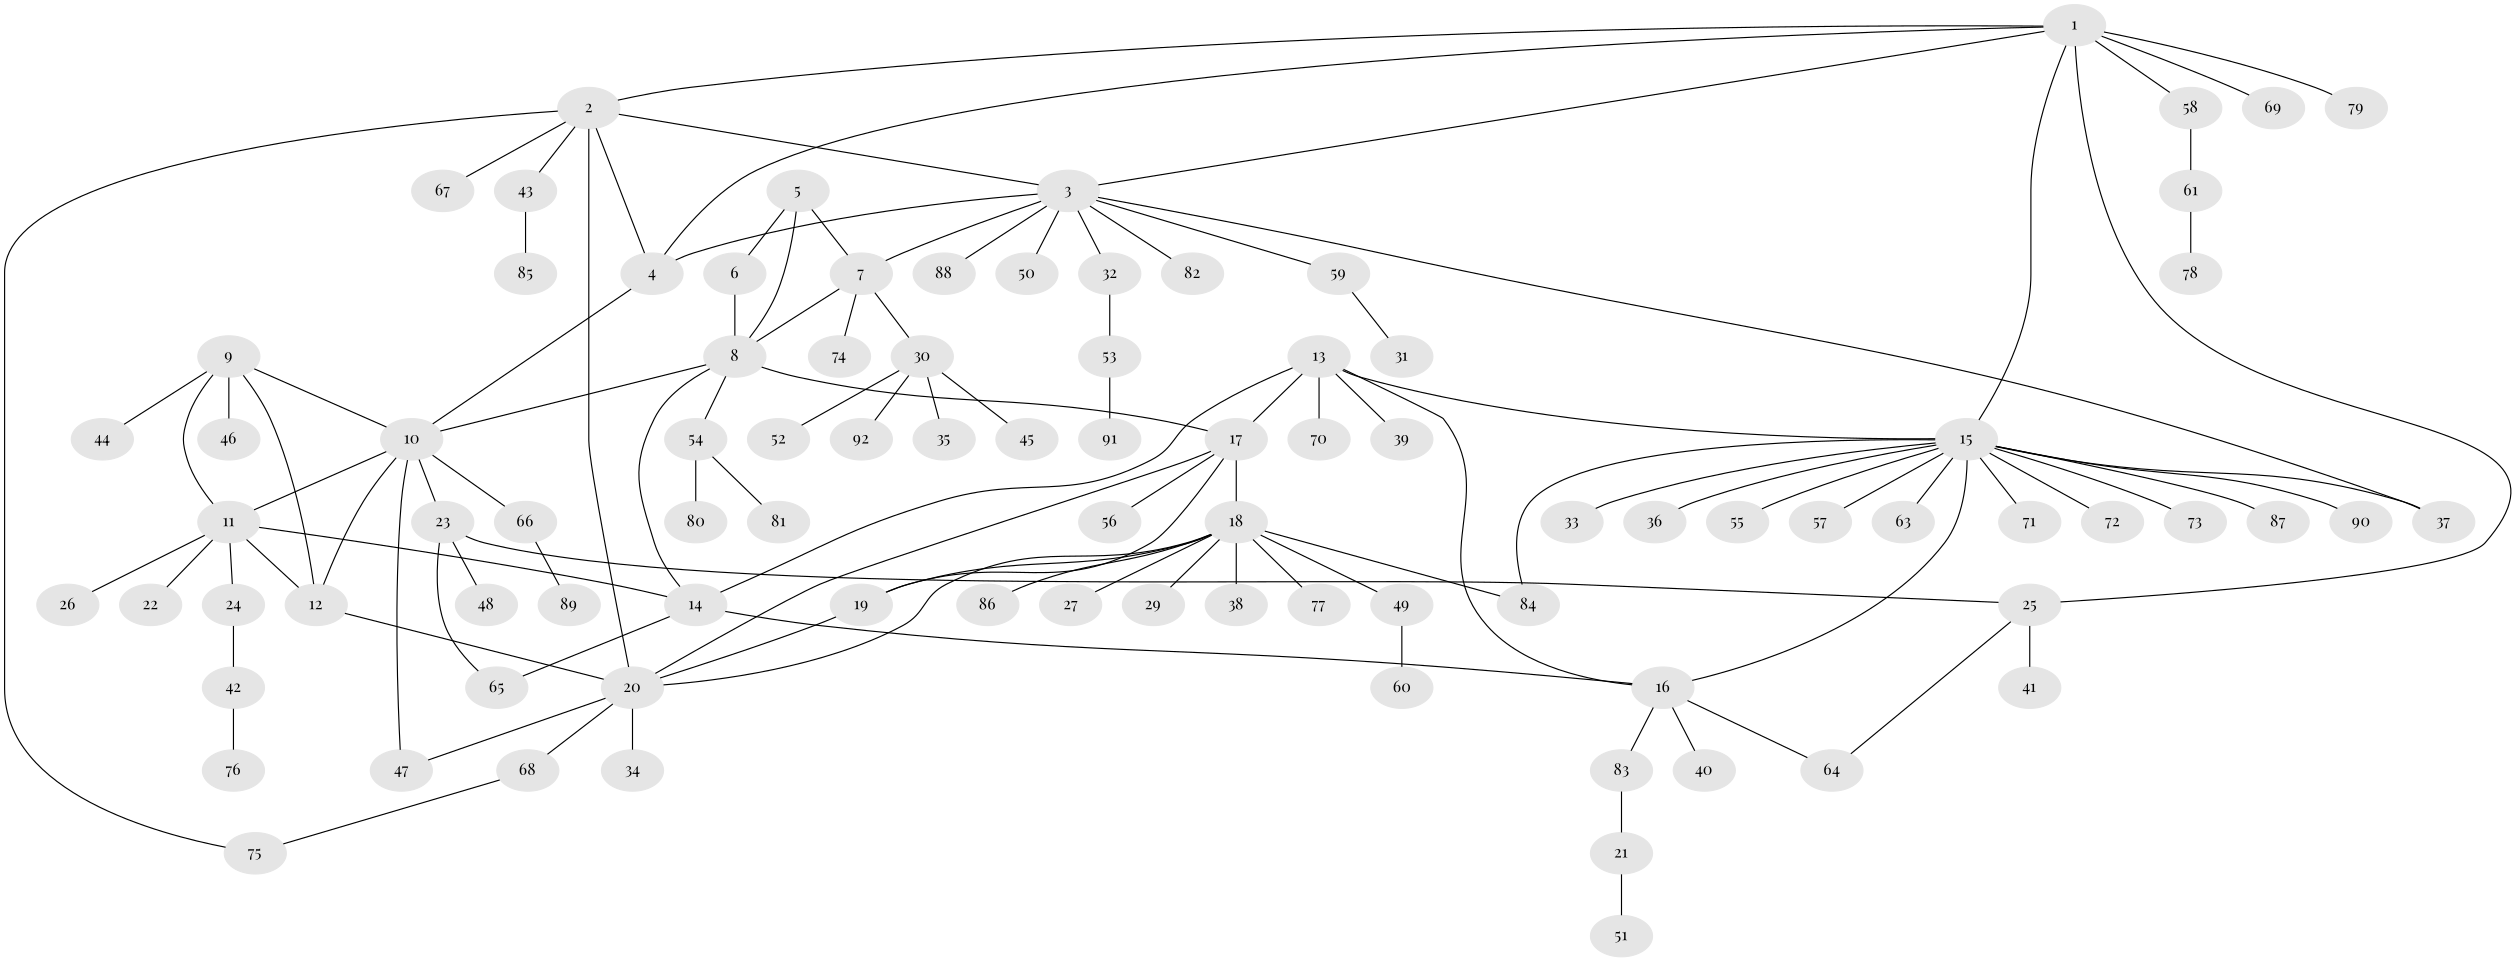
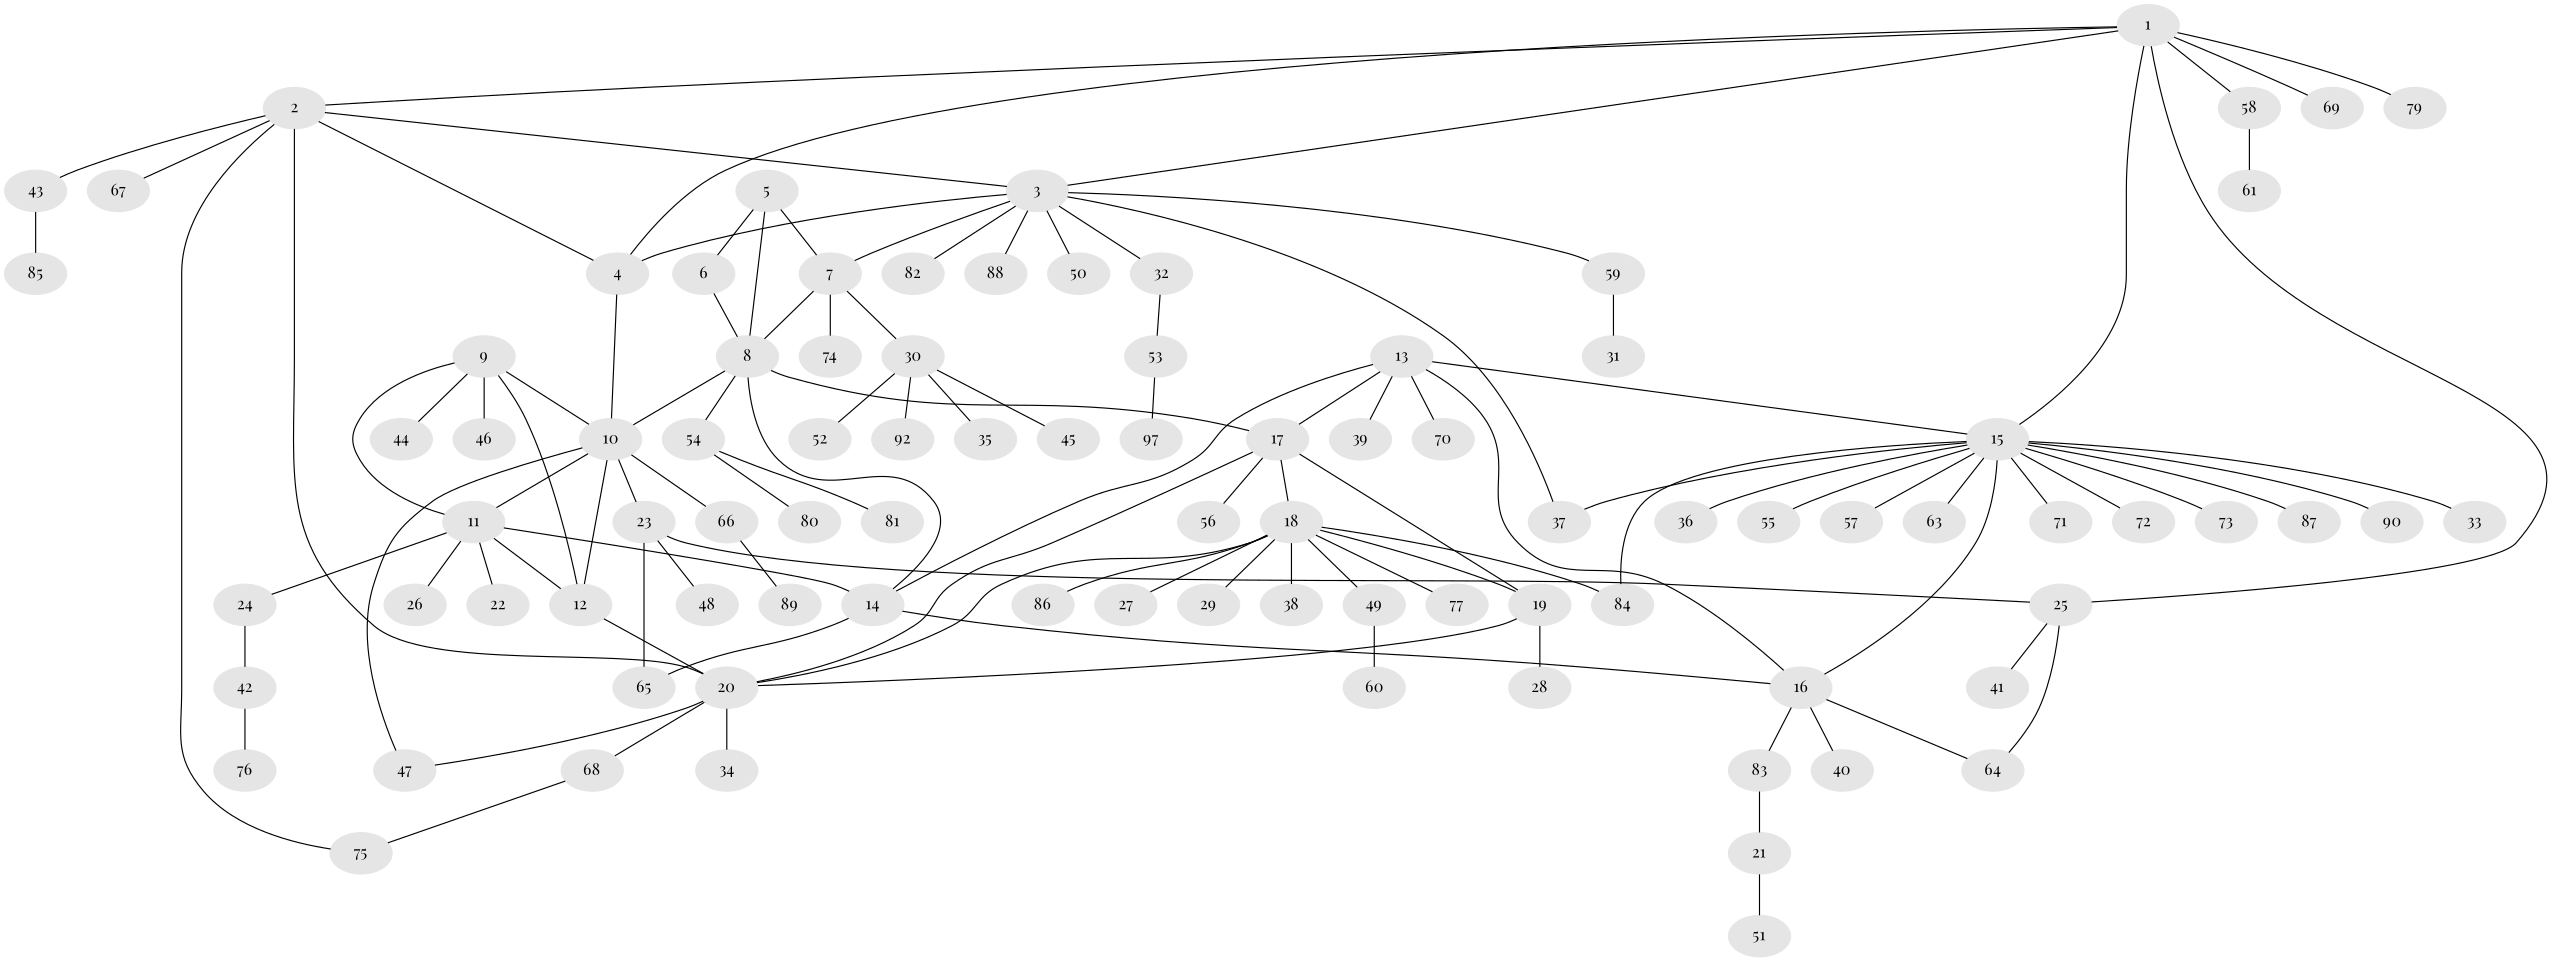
(2191, 274) -> none
(1110, 439) -> (1151, 439)
none -> (1540, 688)
